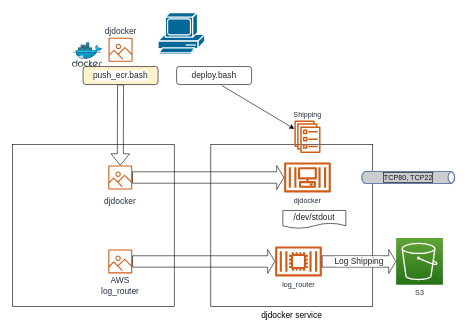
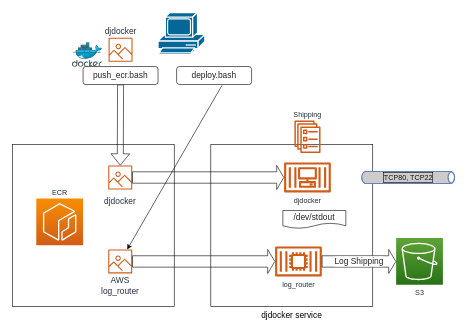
(121, 75) -> (121, 75)
(257, 106) -> (199, 124)
none -> (60, 222)
